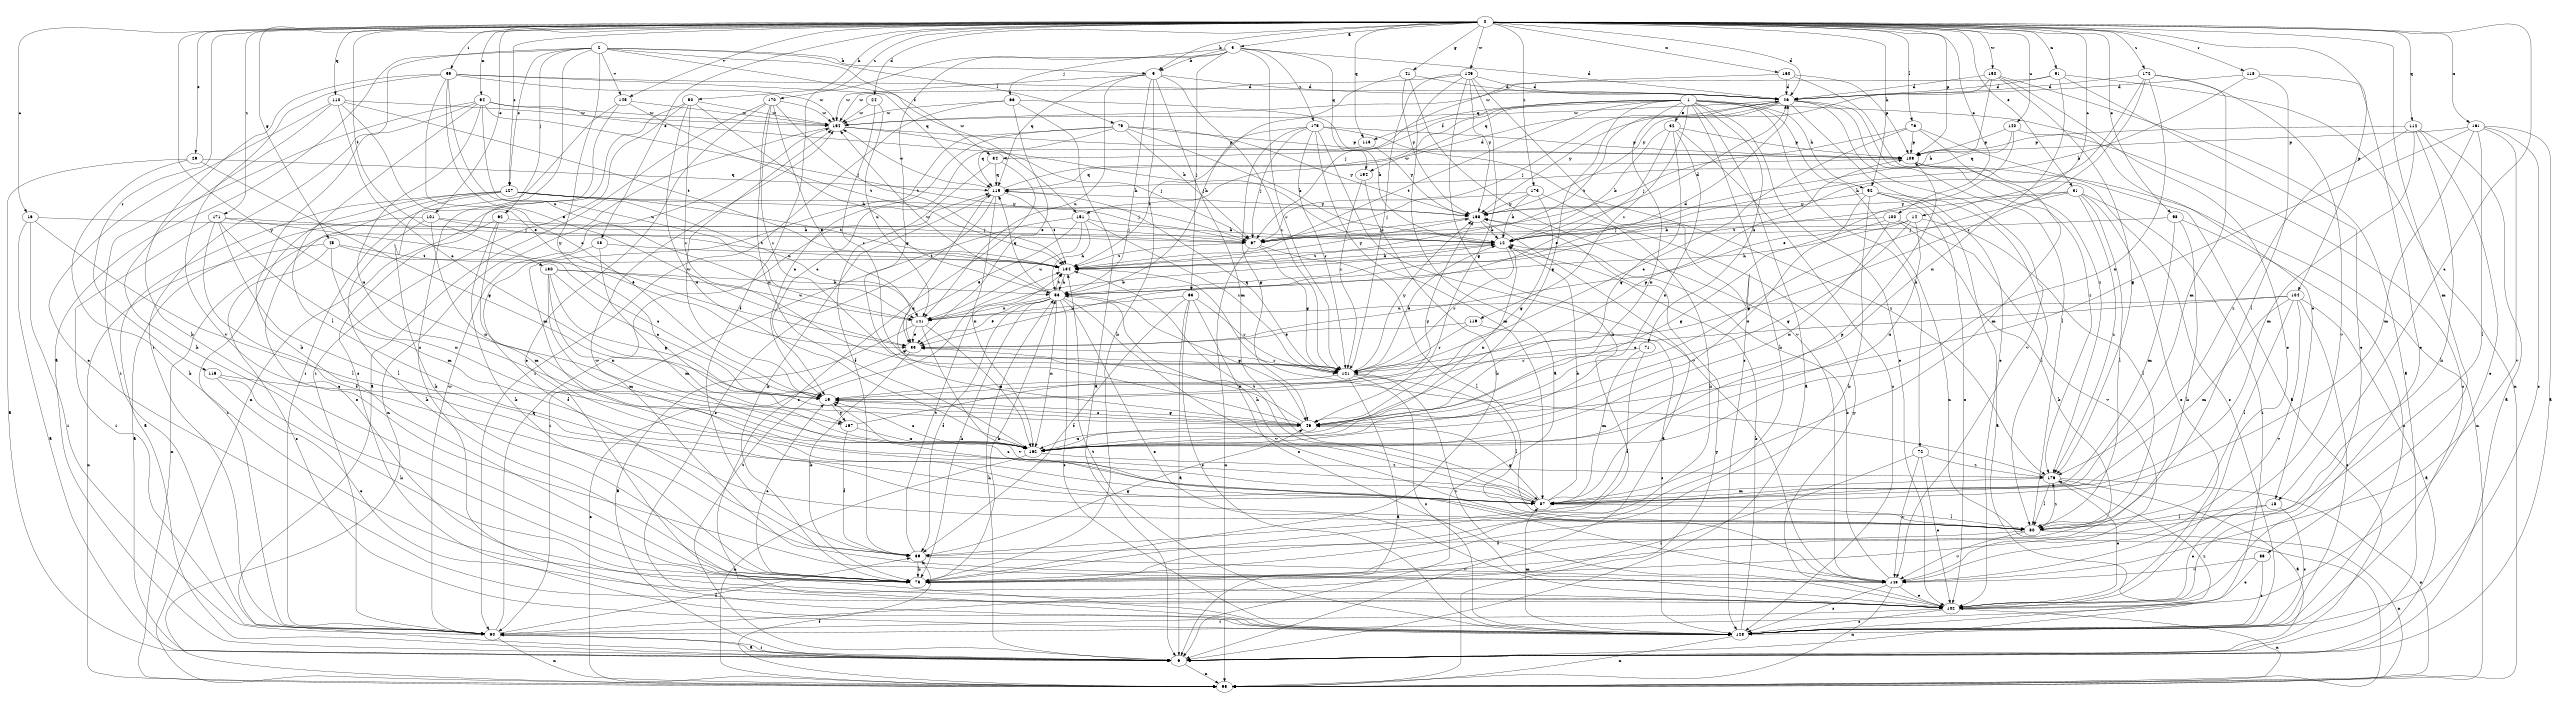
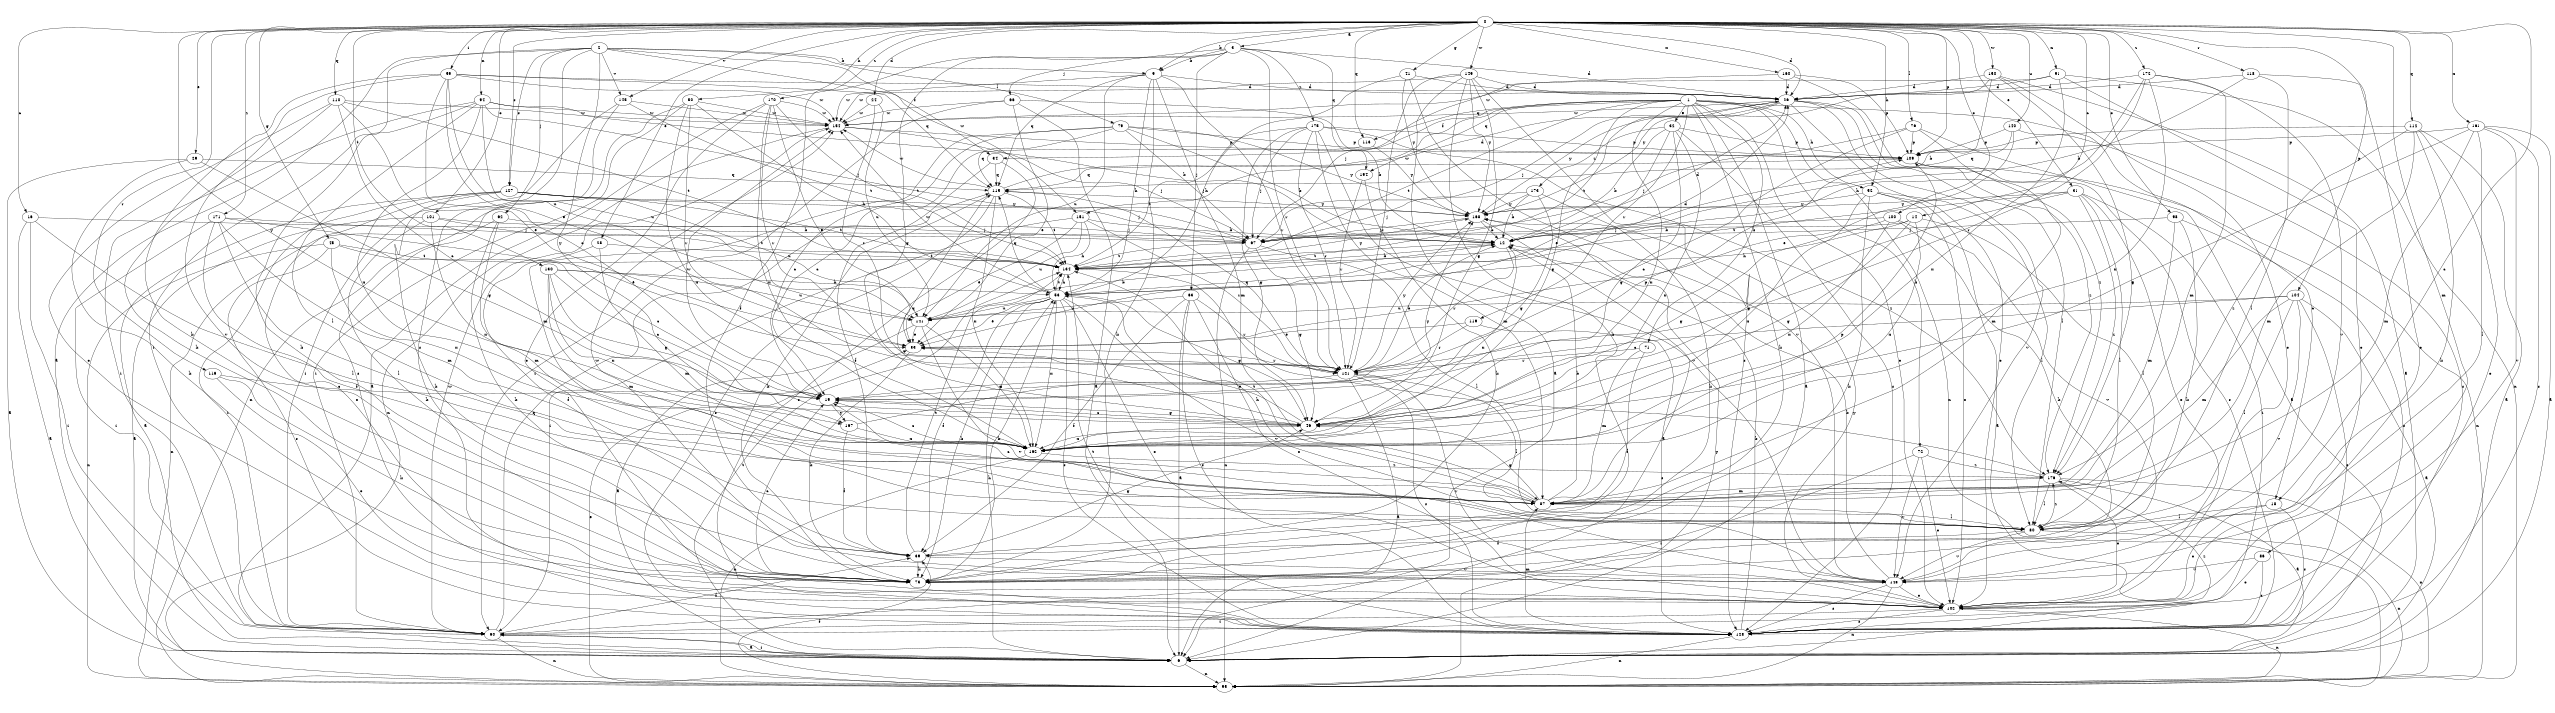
(1523, 99) -> (1597, 151)
(1306, 307) -> (1297, 322)
